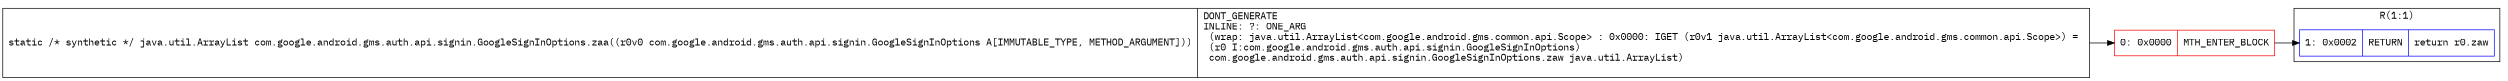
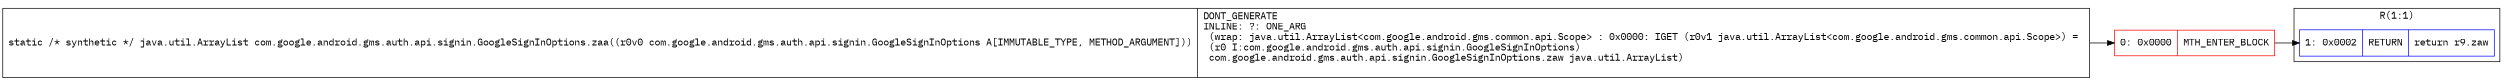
(2451, 43) -> (2451, 43)
